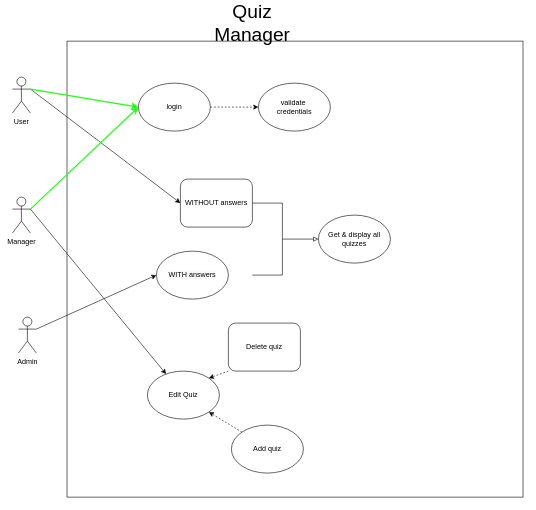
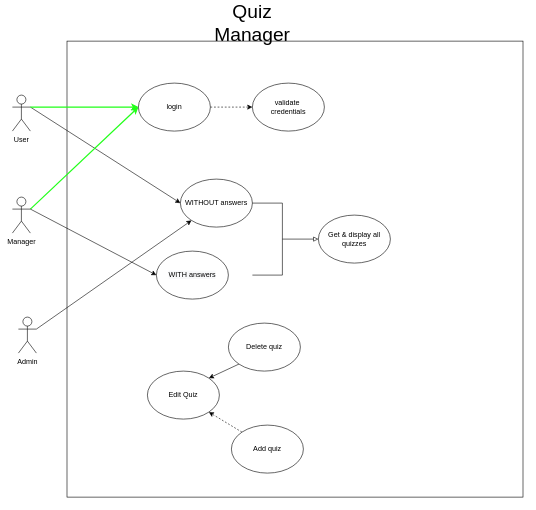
(21, 95) -> (21, 113)
(294, 107) -> (288, 107)
(216, 203) -> (216, 203)
(97, 290) -> (42, 215)
(96, 302) -> (114, 275)
(264, 347) -> (264, 347)
(220, 374) -> (226, 370)
